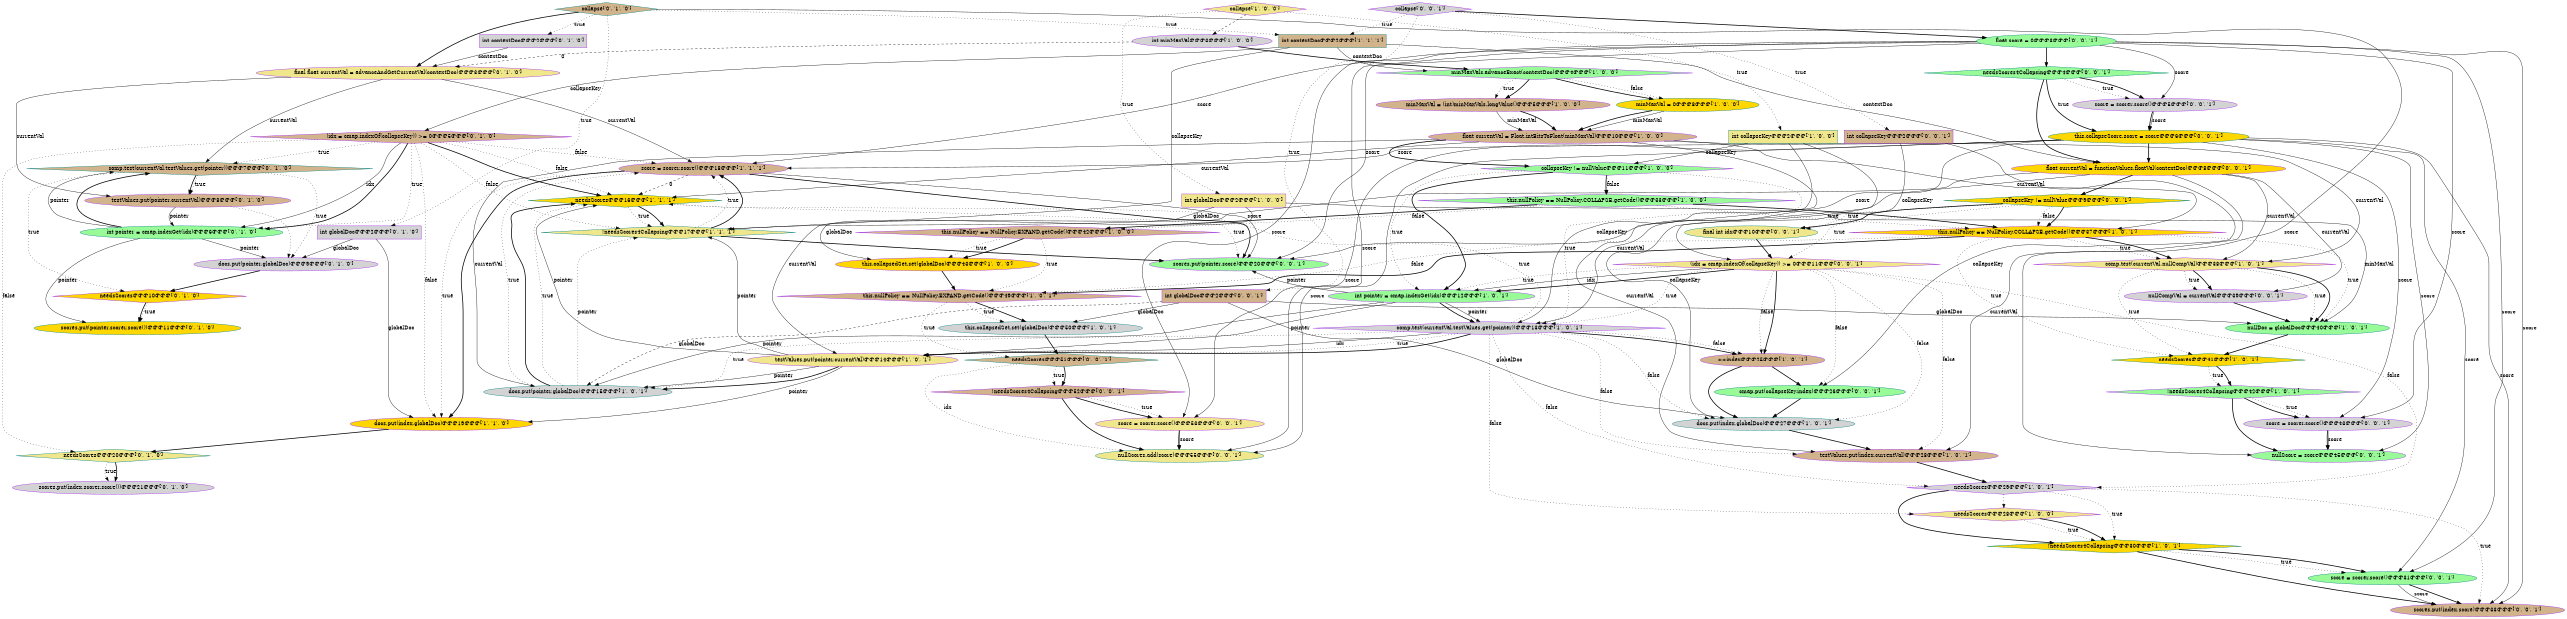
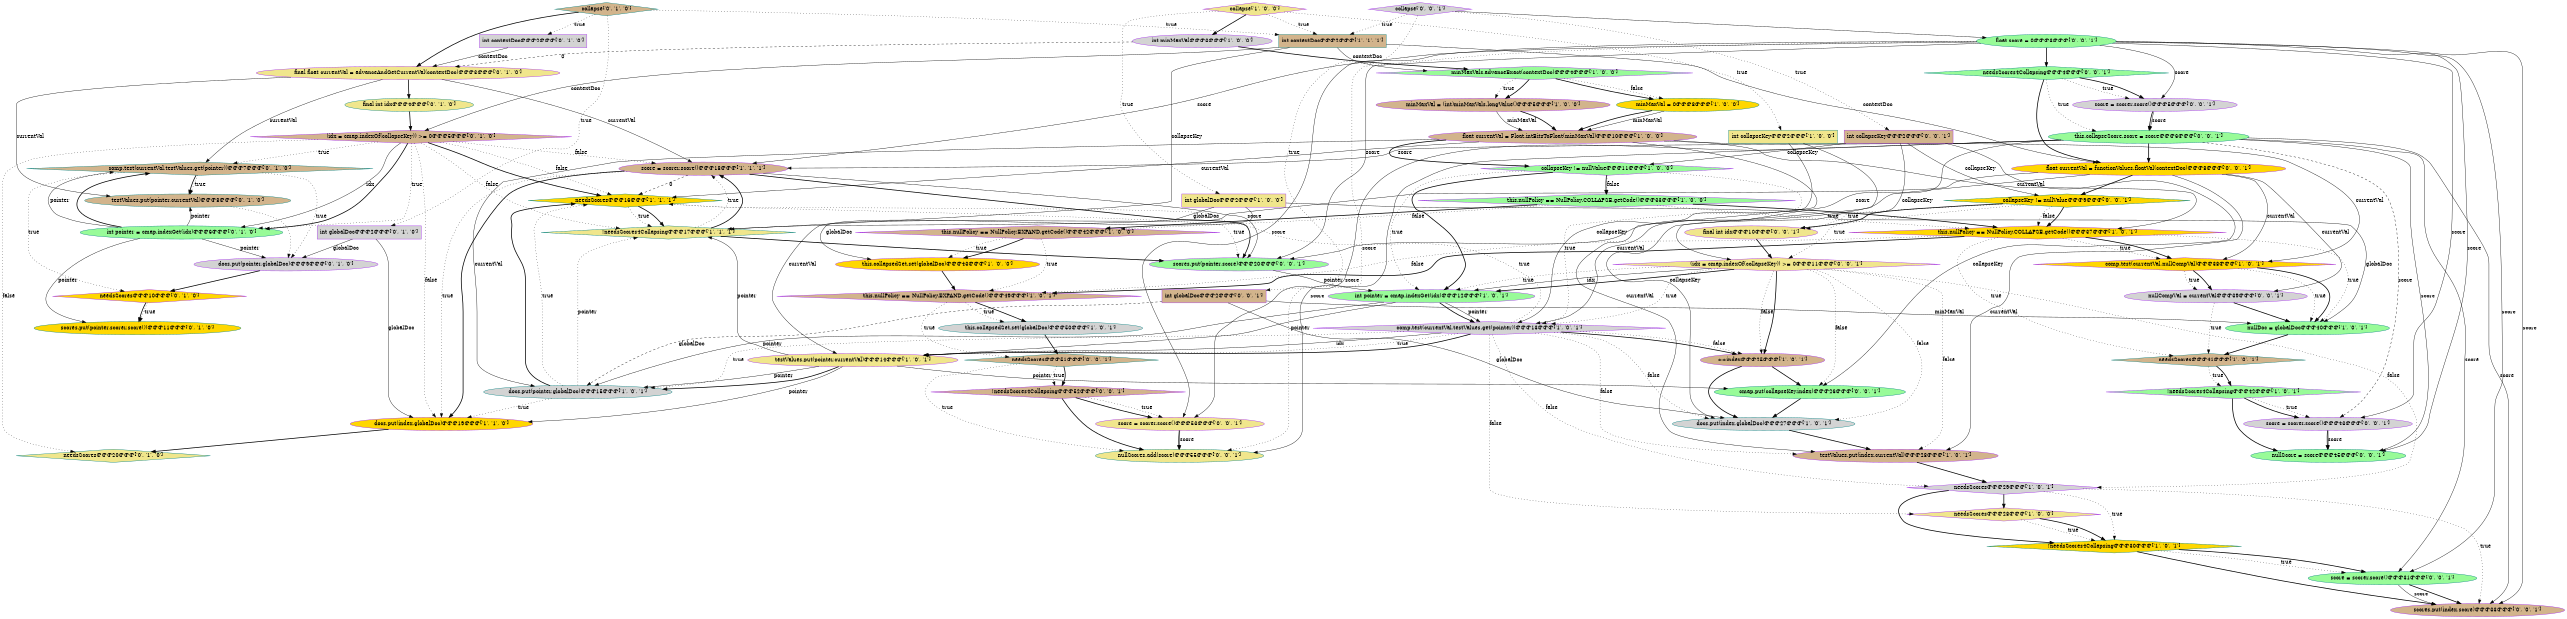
(1231, 24) -> (1231, 24)
none -> (1290, 24)
(1719, 24) -> (1719, 24)
(1964, 30) -> (2462, 102)
(1453, 58) -> (1453, 58)
(586, 89) -> (586, 89)
none -> (409, 105)
(2060, 113) -> (2060, 113)
(2149, 137) -> (2149, 137)
(1679, 156) -> (1750, 154)
none -> (1968, 176)
(188, 201) -> (188, 201)
(170, 214) -> (190, 219)
(2394, 217) -> (2394, 217)
(1751, 232) -> (1751, 232)
(502, 236) -> (511, 408)
(2185, 264) -> (2185, 264)
(2379, 264) -> (2379, 264)
(1294, 285) -> (1320, 282)
(1128, 312) -> none
(1949, 312) -> (1949, 312)
(2129, 315) -> (2210, 326)
(595, 332) -> (1310, 384)
(2208, 360) -> (2208, 360)
(948, 408) -> (948, 408)
(2328, 456) -> (2328, 456)
(113, 488) -> none
(2004, 499) -> (2004, 499)
